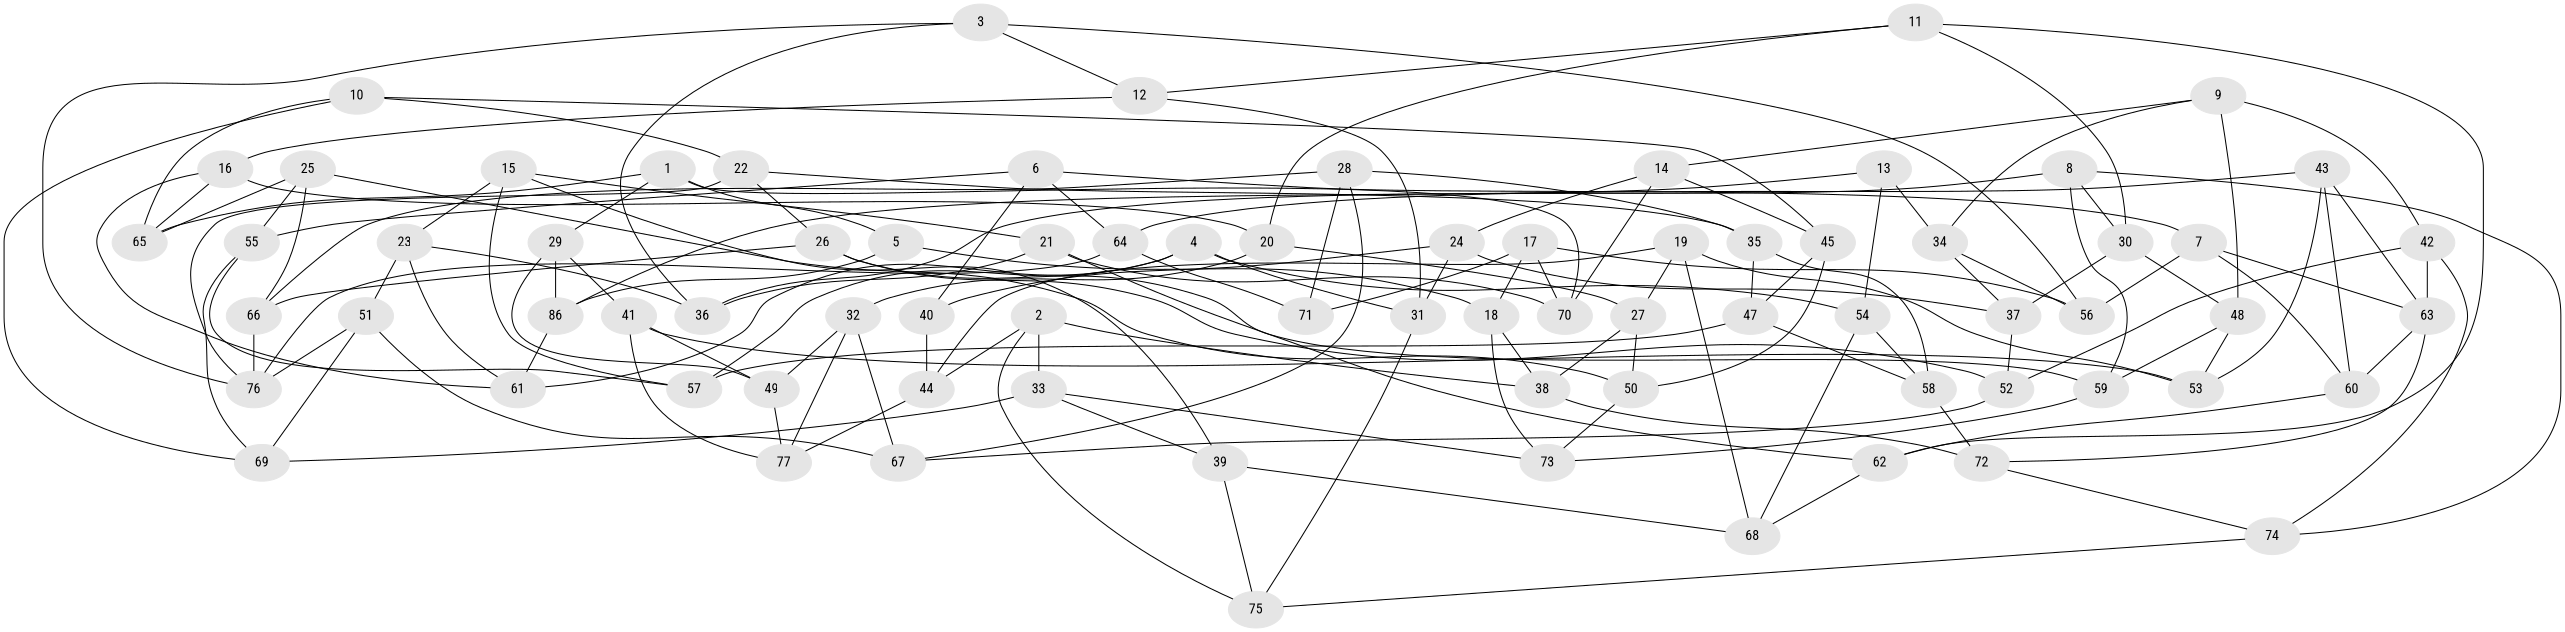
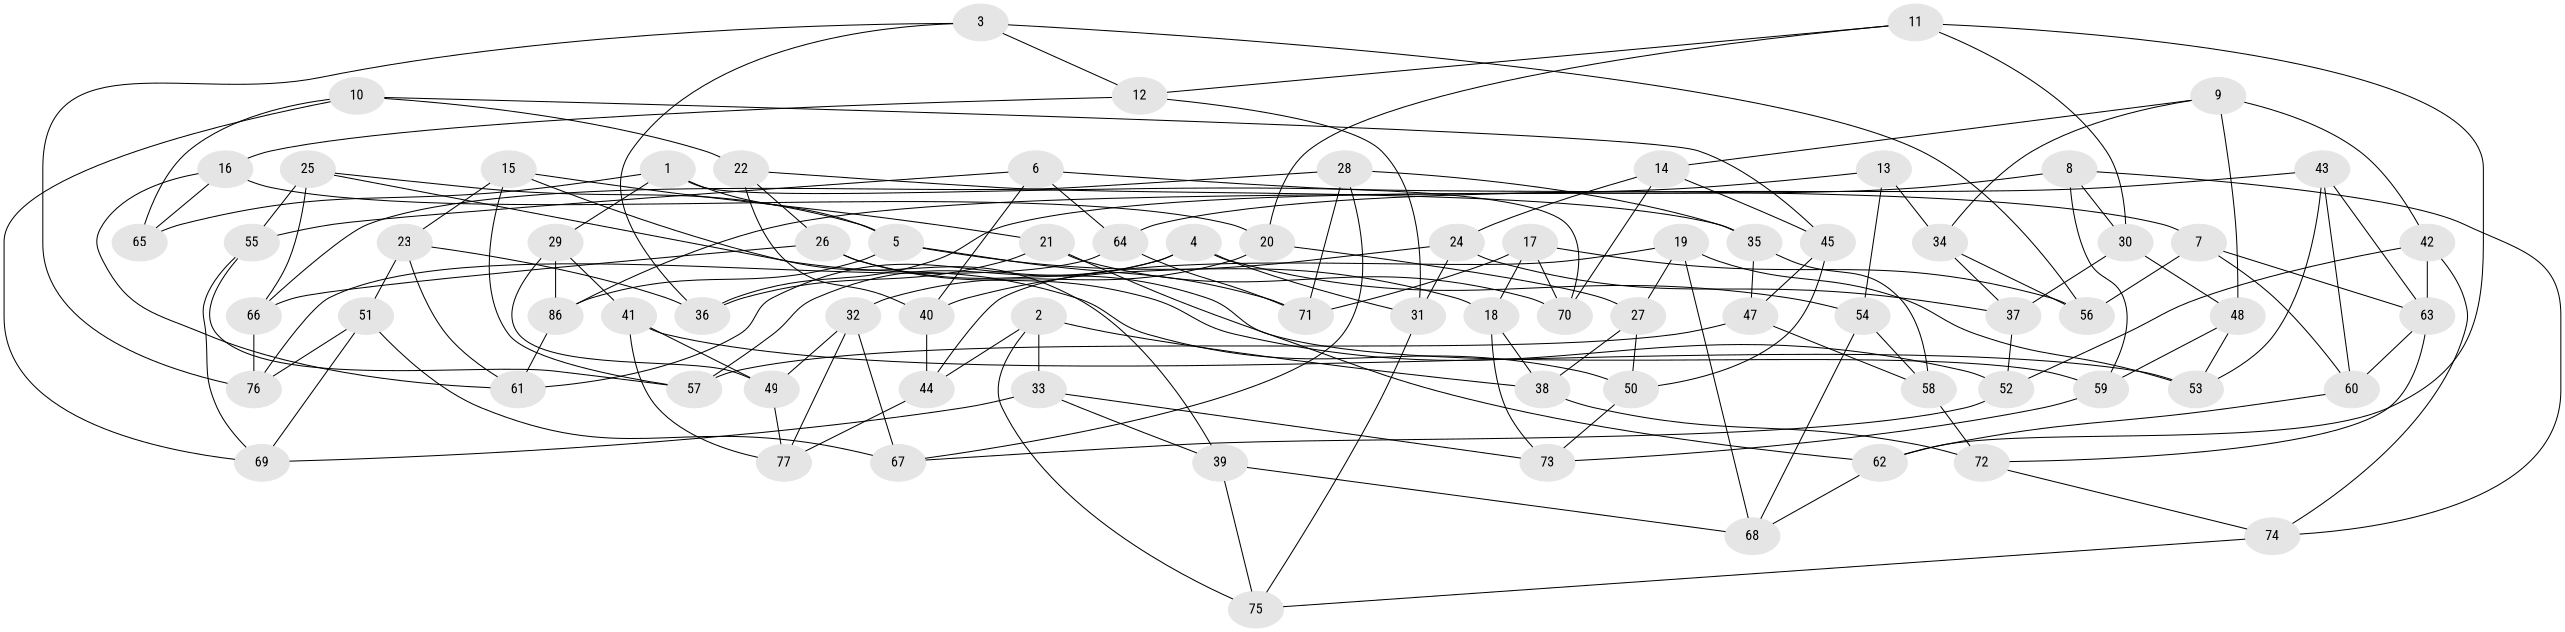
(224, 206) -> (470, 187)
(215, 225) -> (769, 241)
none -> (1105, 271)
